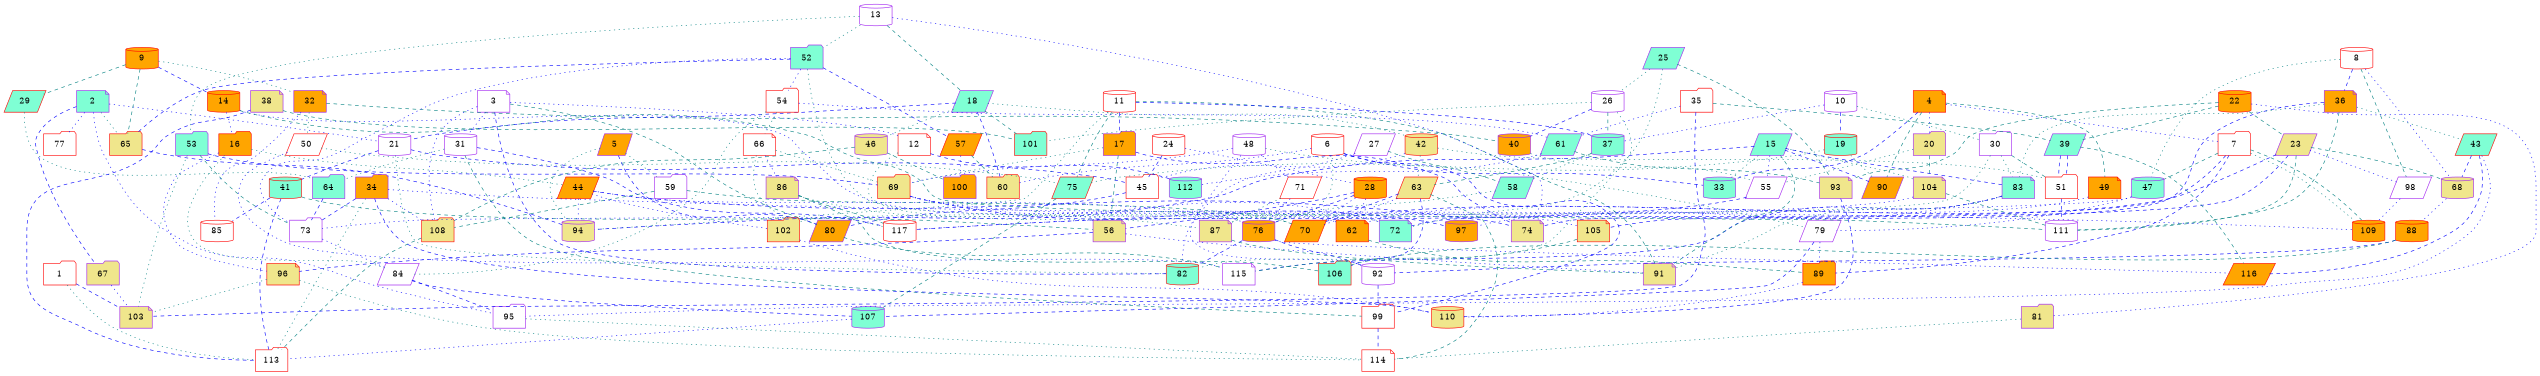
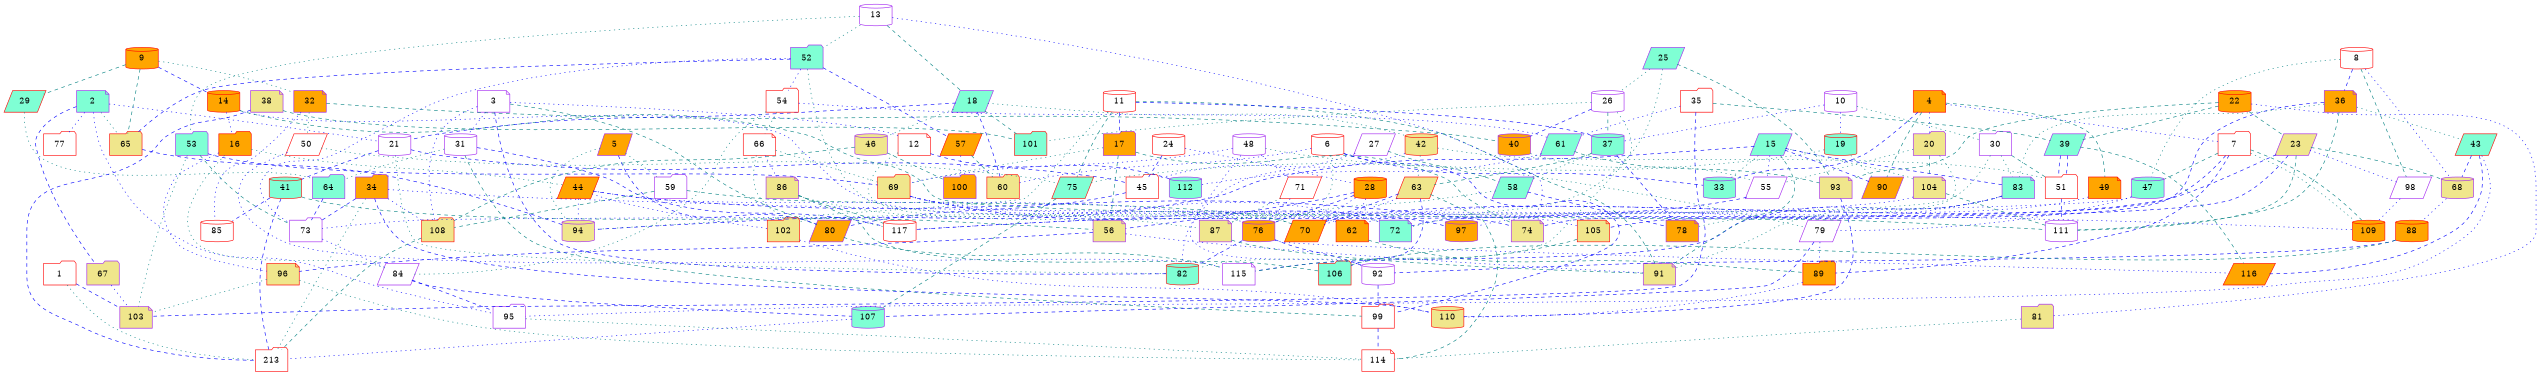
(1841, 123) -> (1841, 123)
(1292, 159) -> (1292, 159)
none -> (1682, 231)
(272, 361) -> (272, 361)
